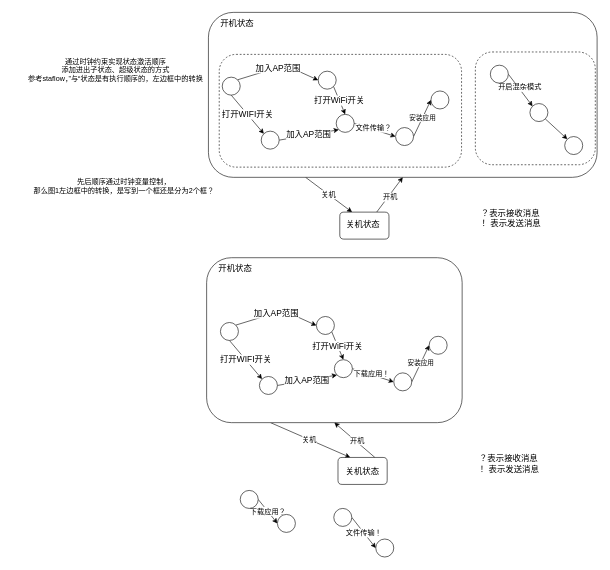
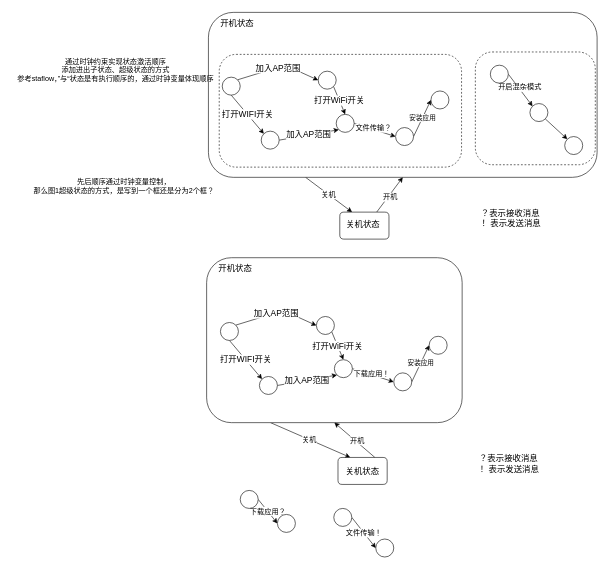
(116, 70) -> (116, 70)
(124, 186) -> (124, 186)
